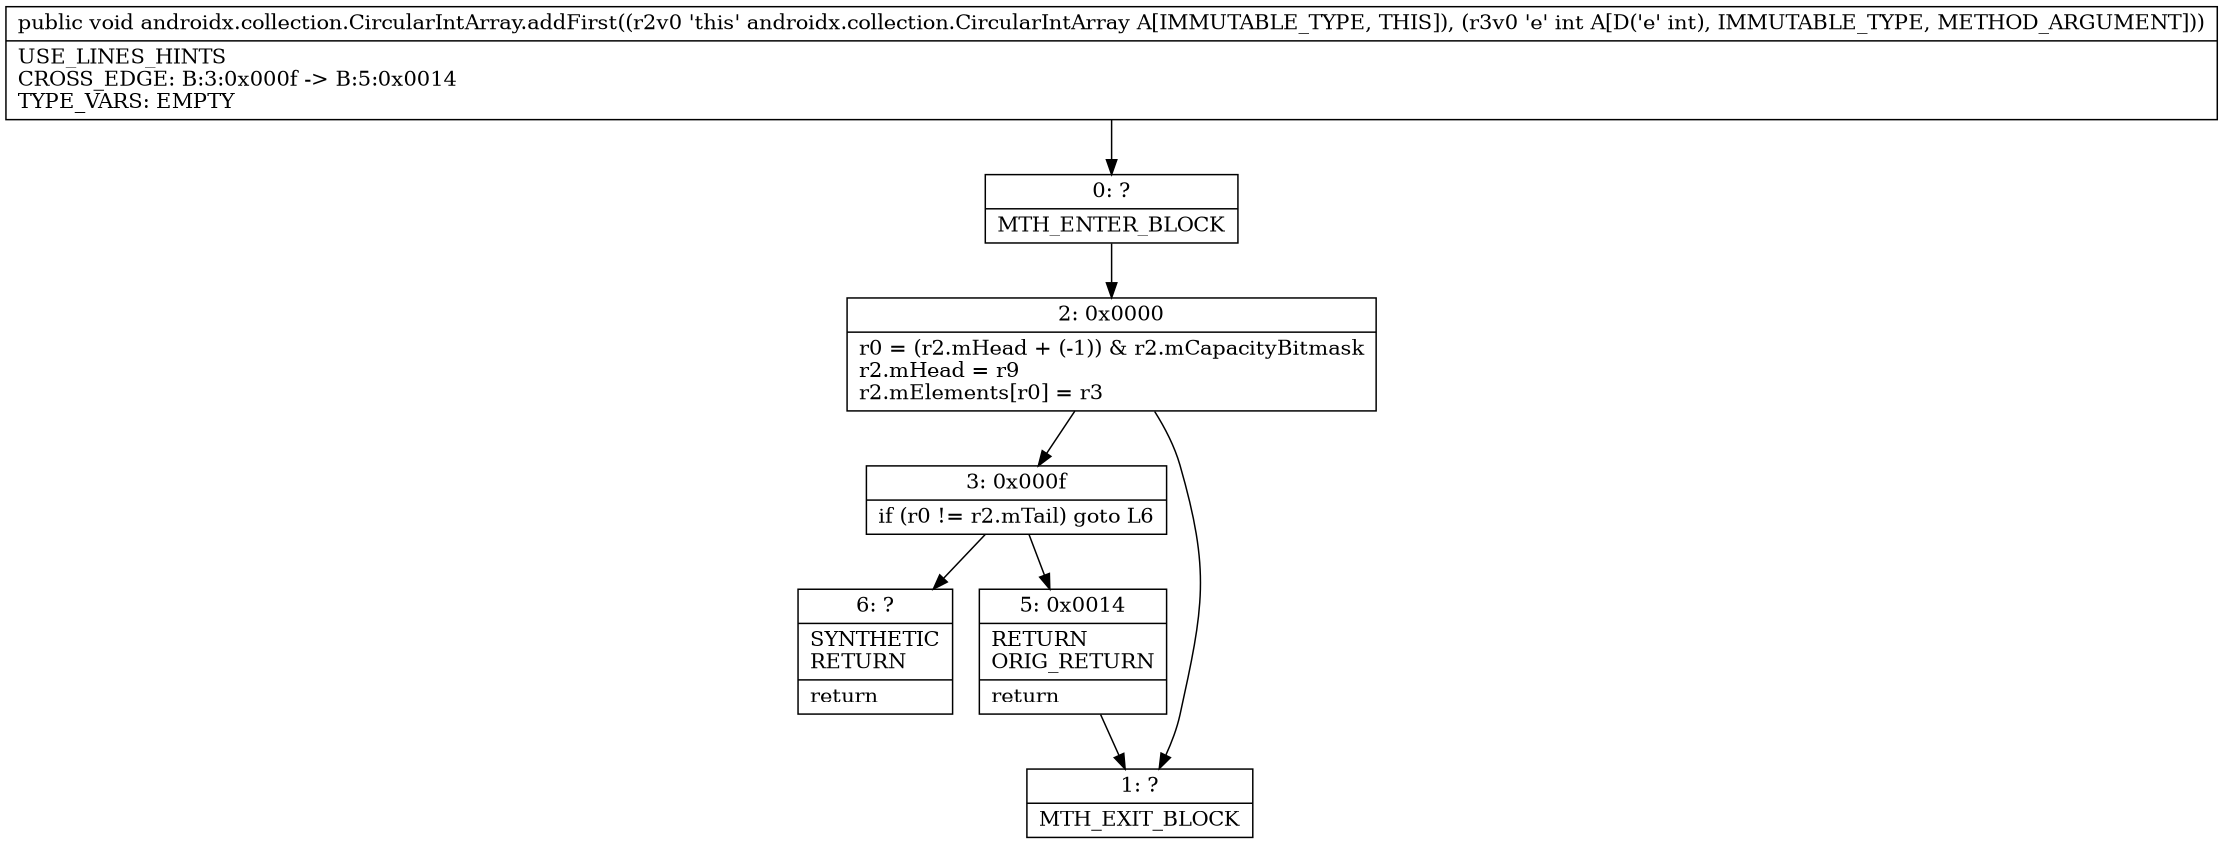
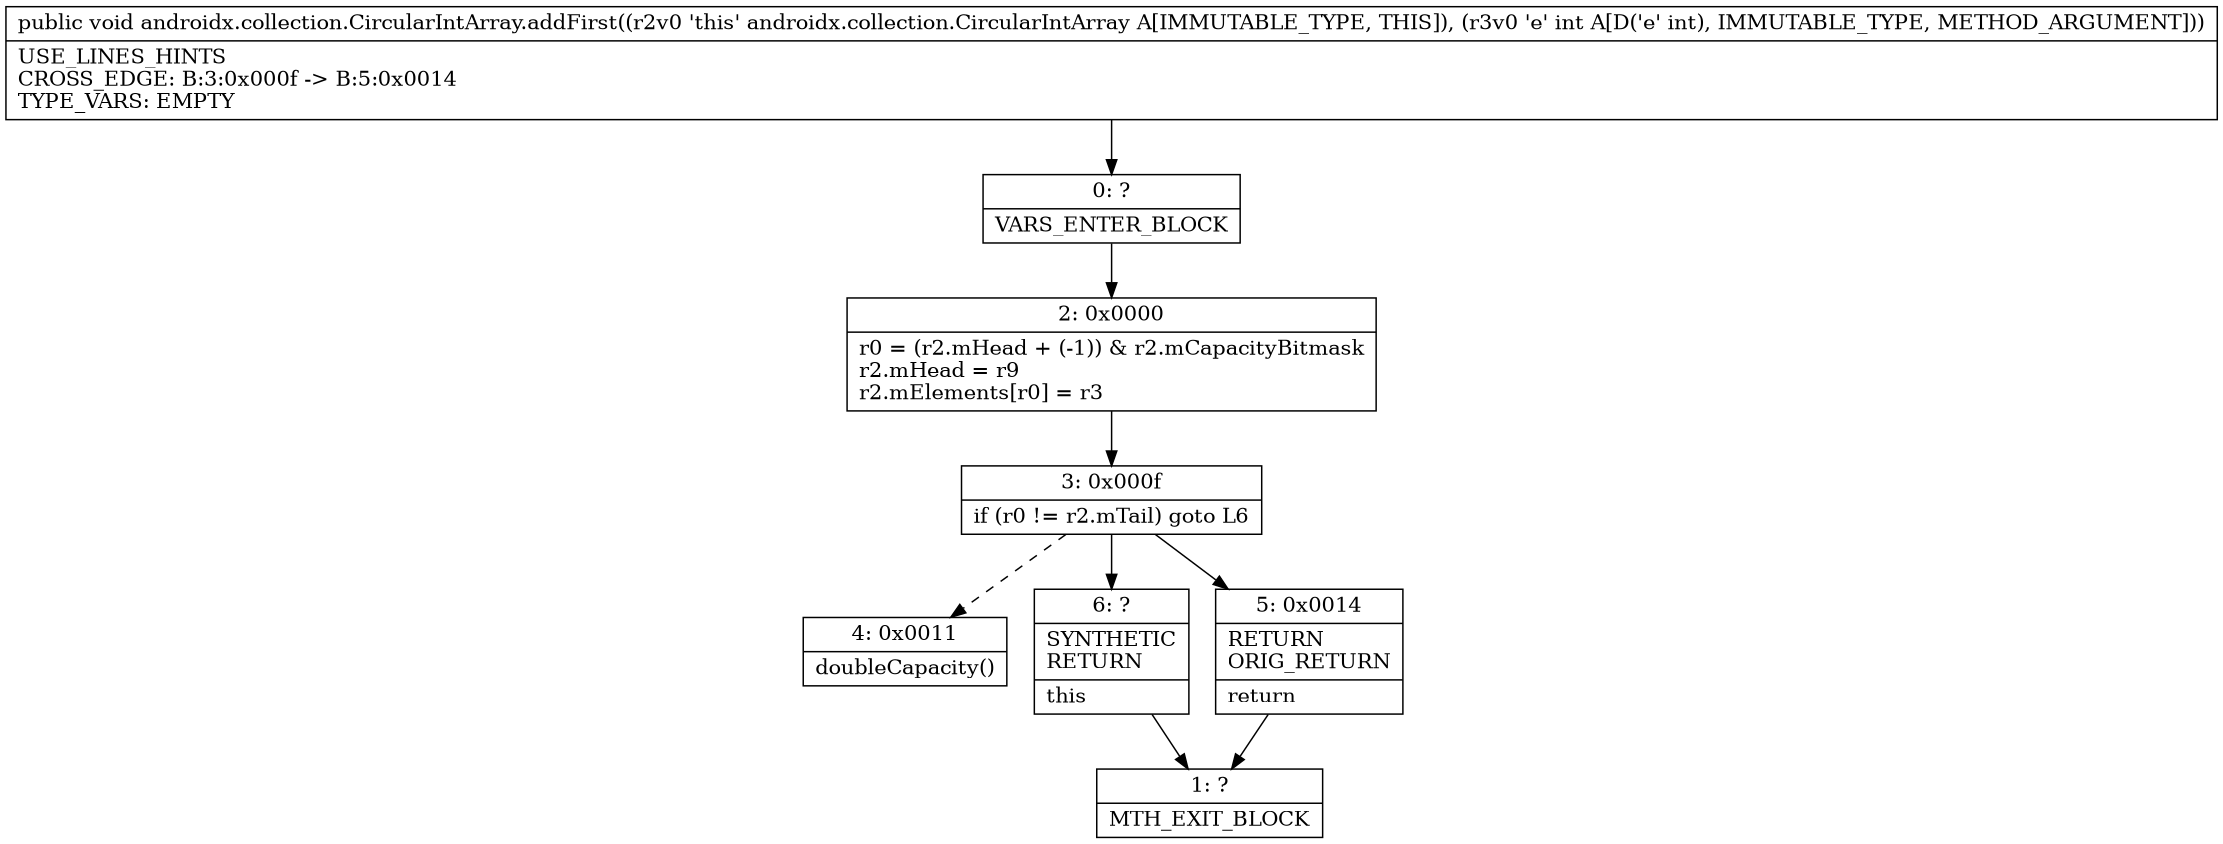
(1112, 225) -> (1112, 225)
(1200, 581) -> (1166, 735)
none -> (905, 652)
(844, 696) -> (1067, 696)
